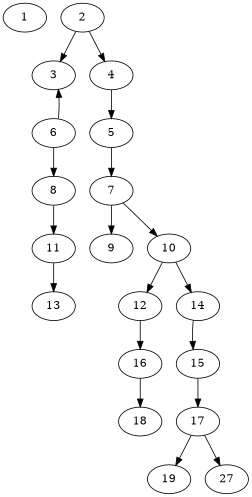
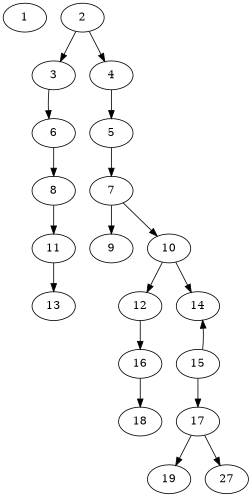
(59, 108) -> (48, 100)
(193, 331) -> (203, 339)
